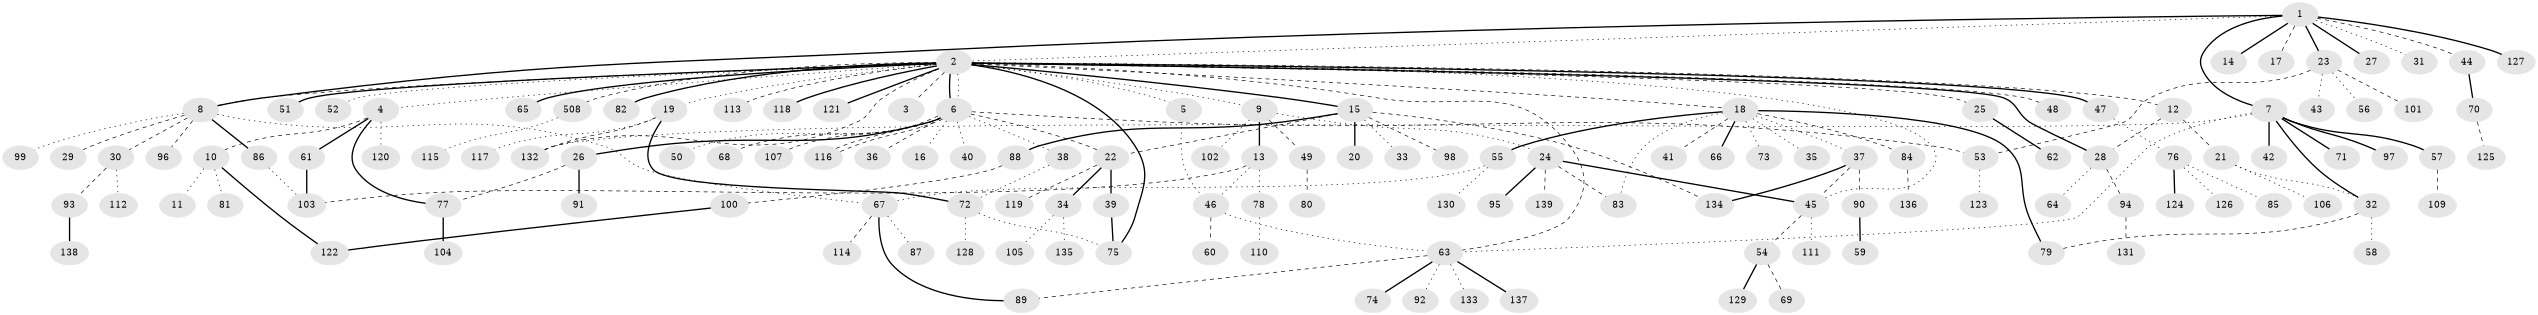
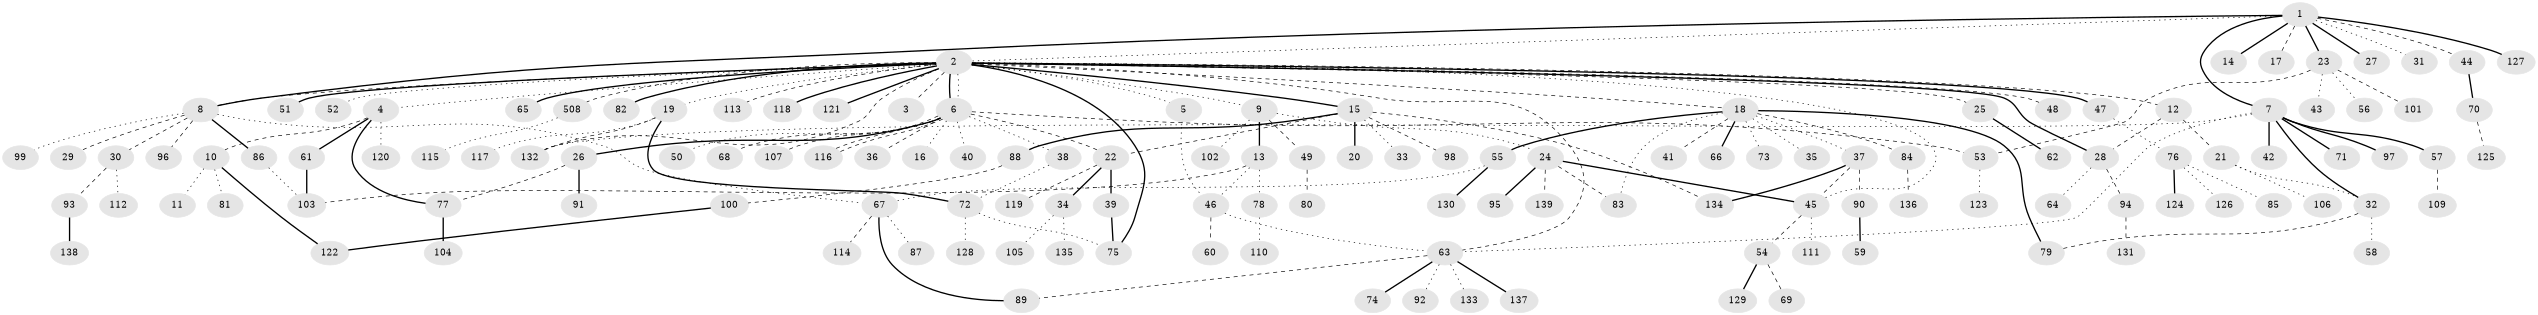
(1472, 181) -> (1472, 181)
